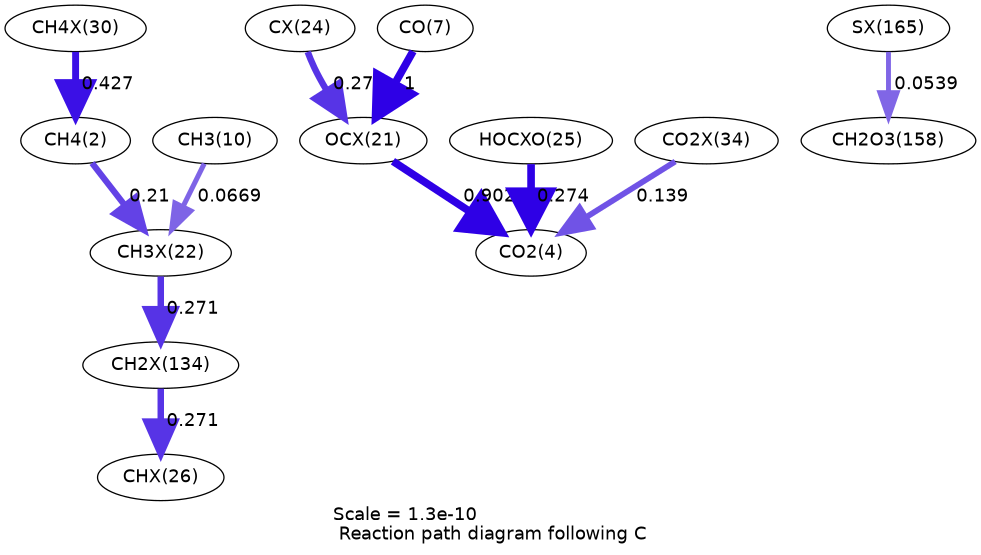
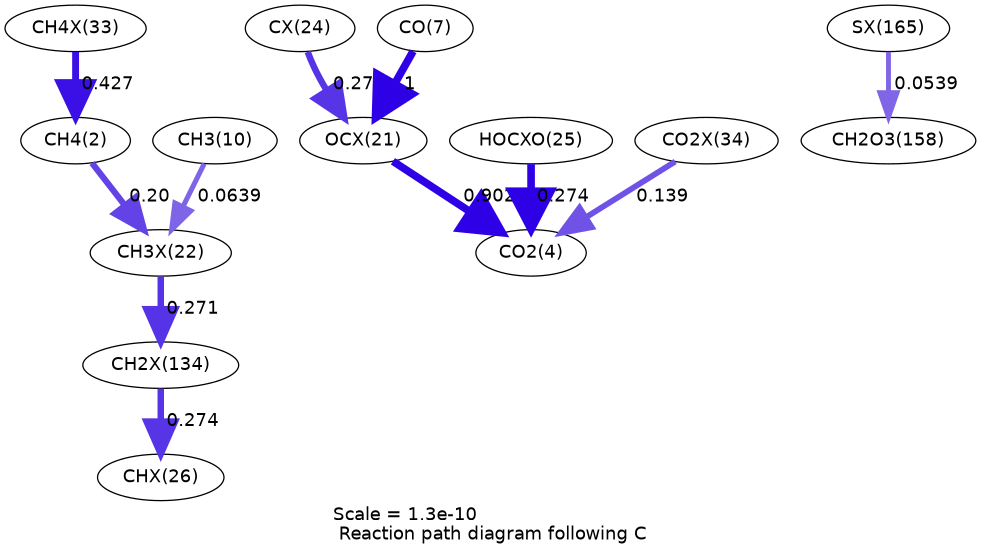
(76, 28) -> (76, 28)
(147, 197) -> (147, 197)
(227, 197) -> (227, 197)
(190, 421) -> (190, 421)
